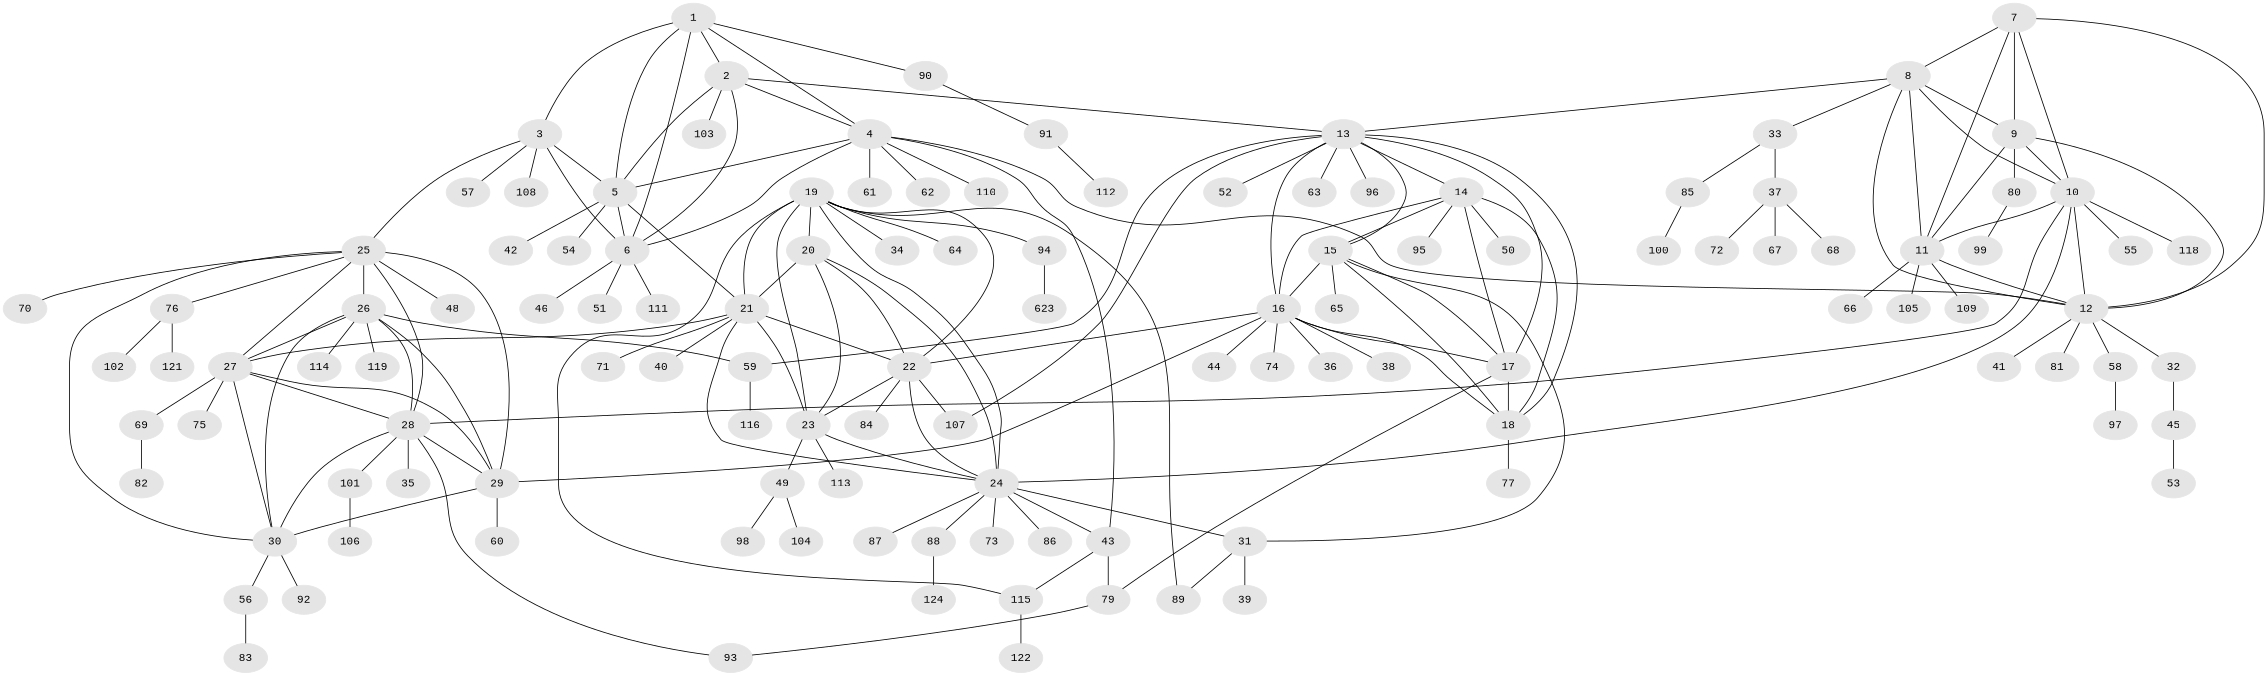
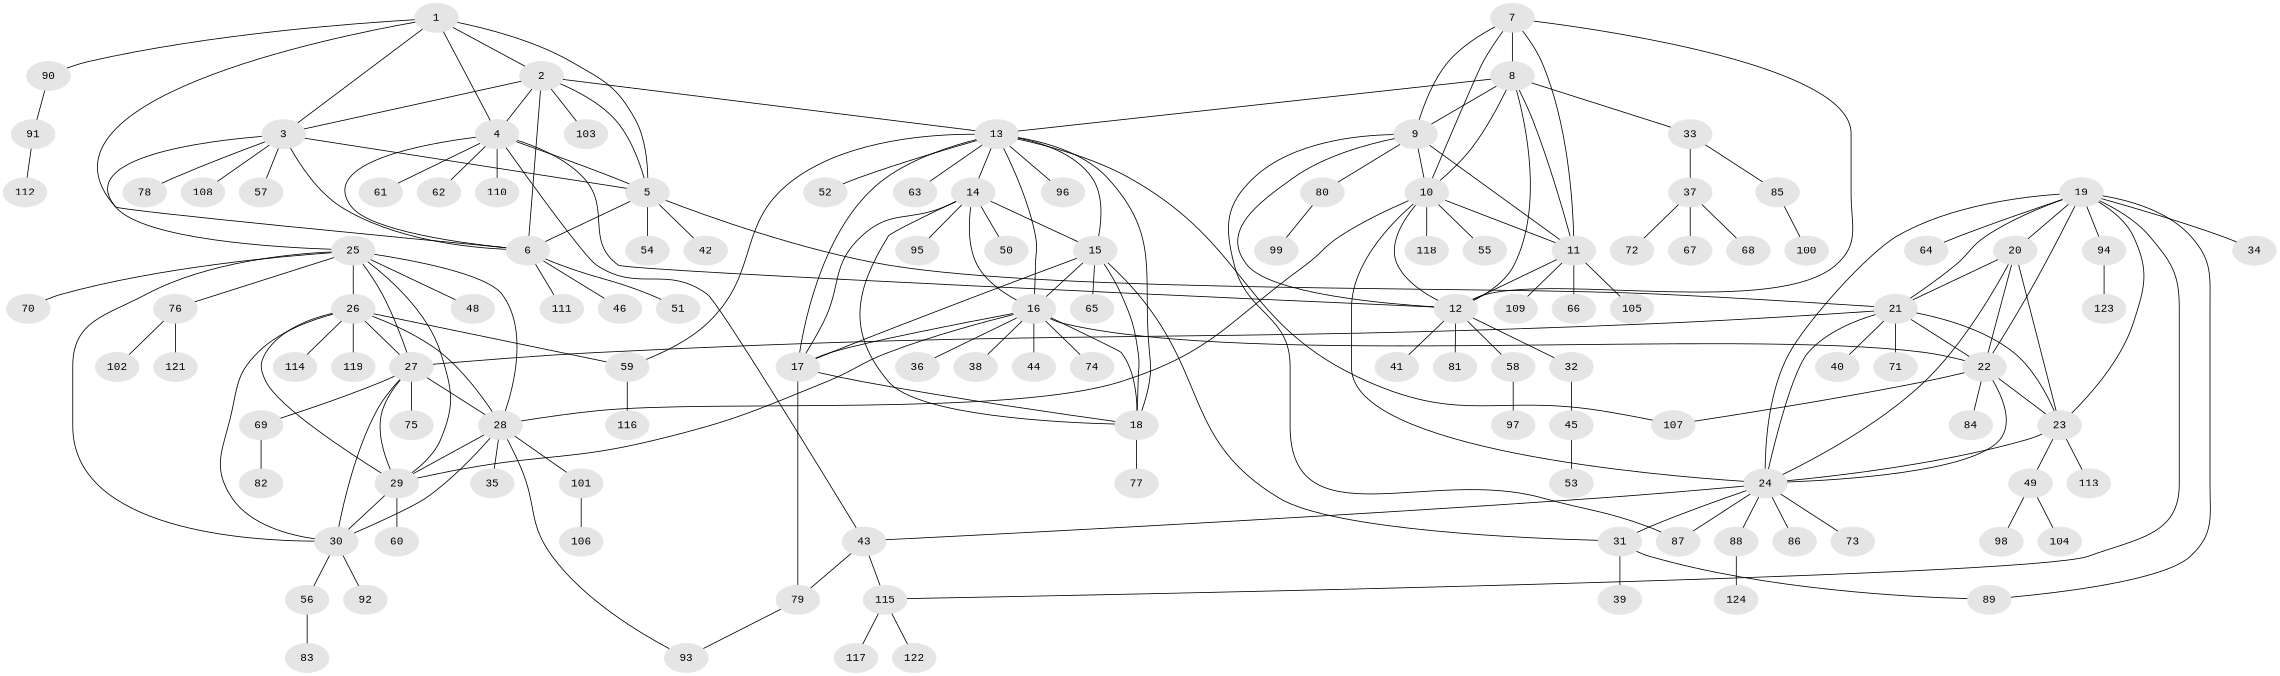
none -> (413, 105)
none -> (145, 192)
(1044, 309) -> (2104, 309)
none -> (1290, 423)
none -> (856, 658)
